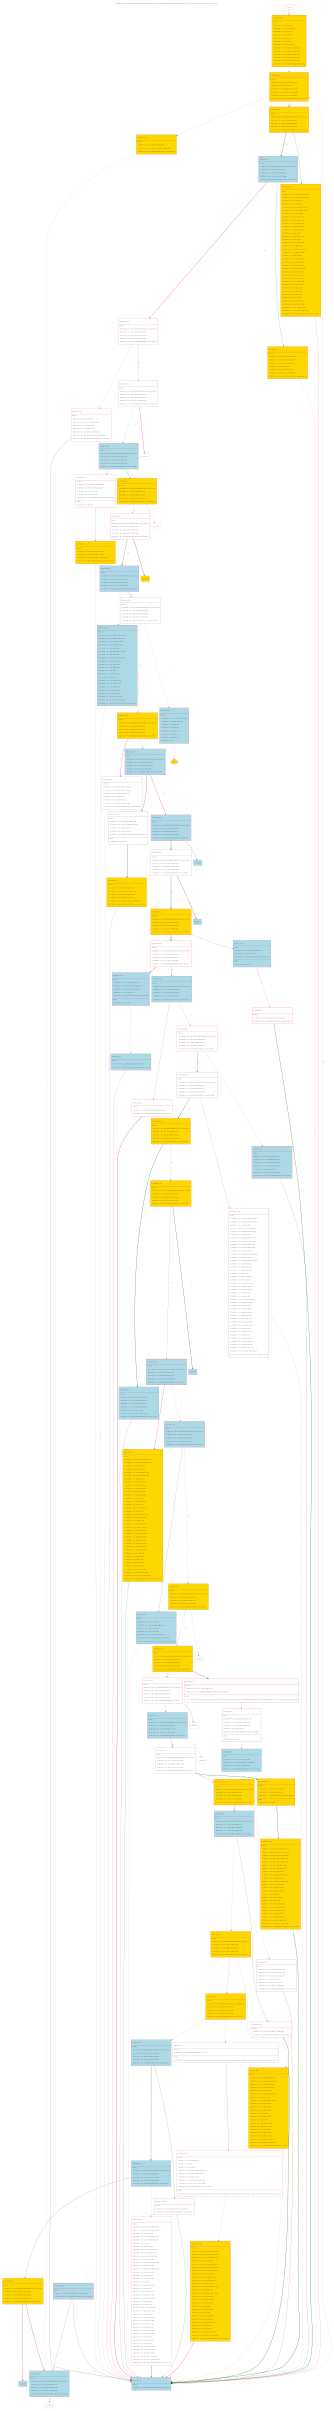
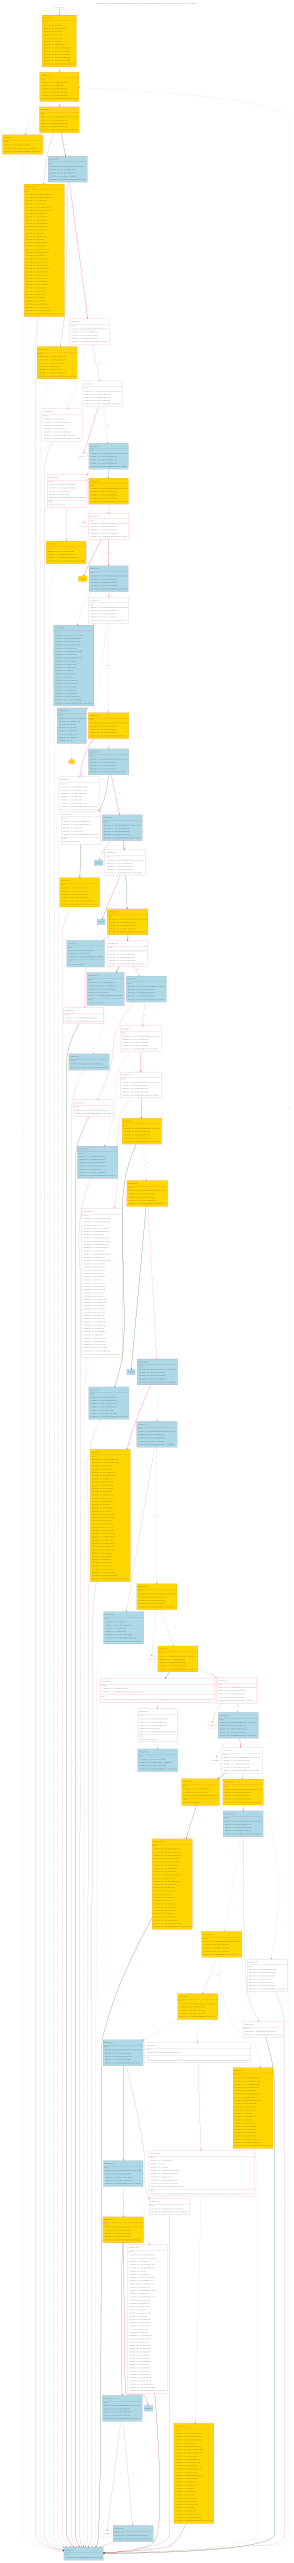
(62, 2335) -> (128, 2473)
